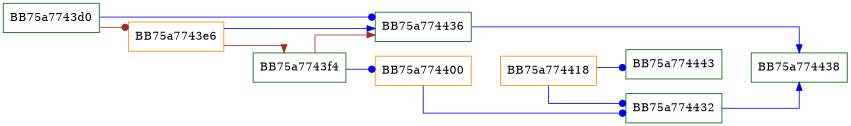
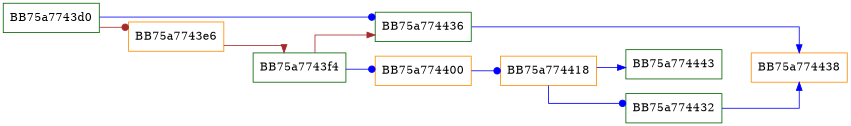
(295, 28) -> none
(608, 68) -> (608, 68)
(799, 68) -> (799, 68)
(508, 113) -> (483, 71)
